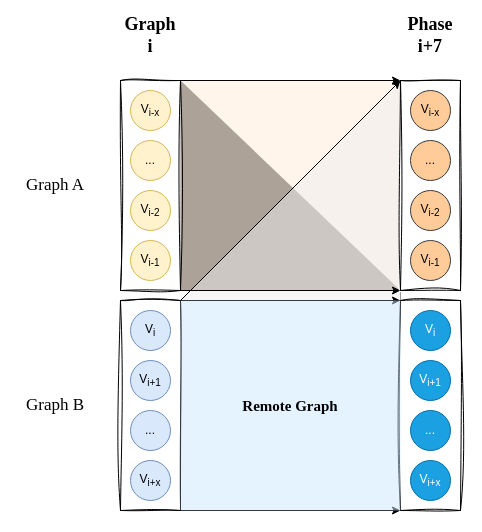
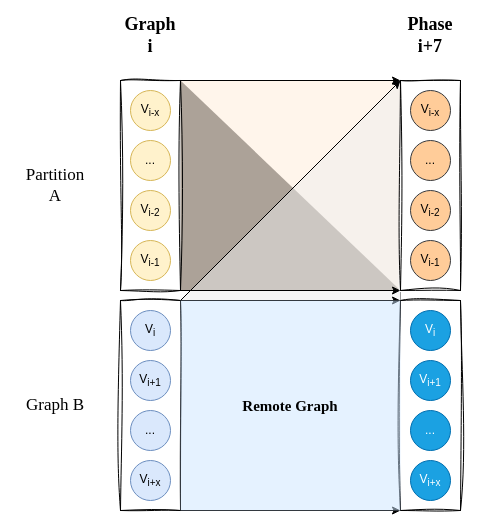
(56, 186) -> (56, 186)
